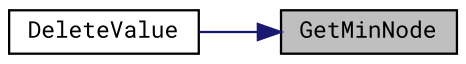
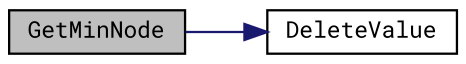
(228, 32) -> (215, 32)
